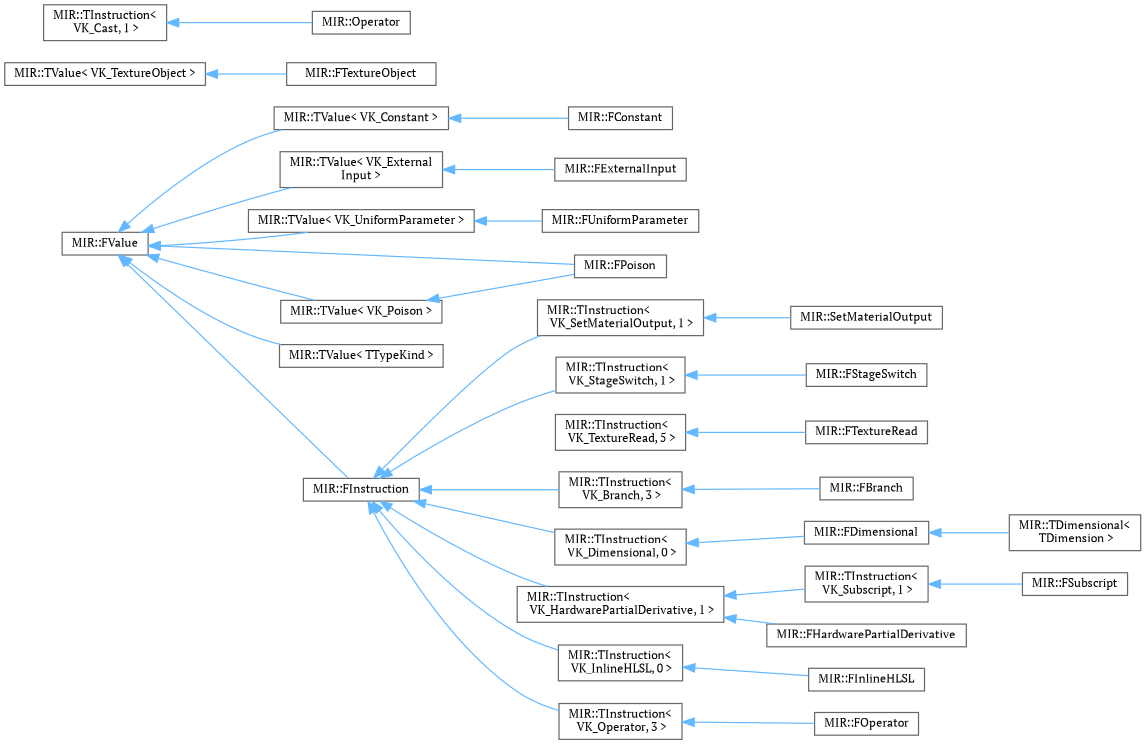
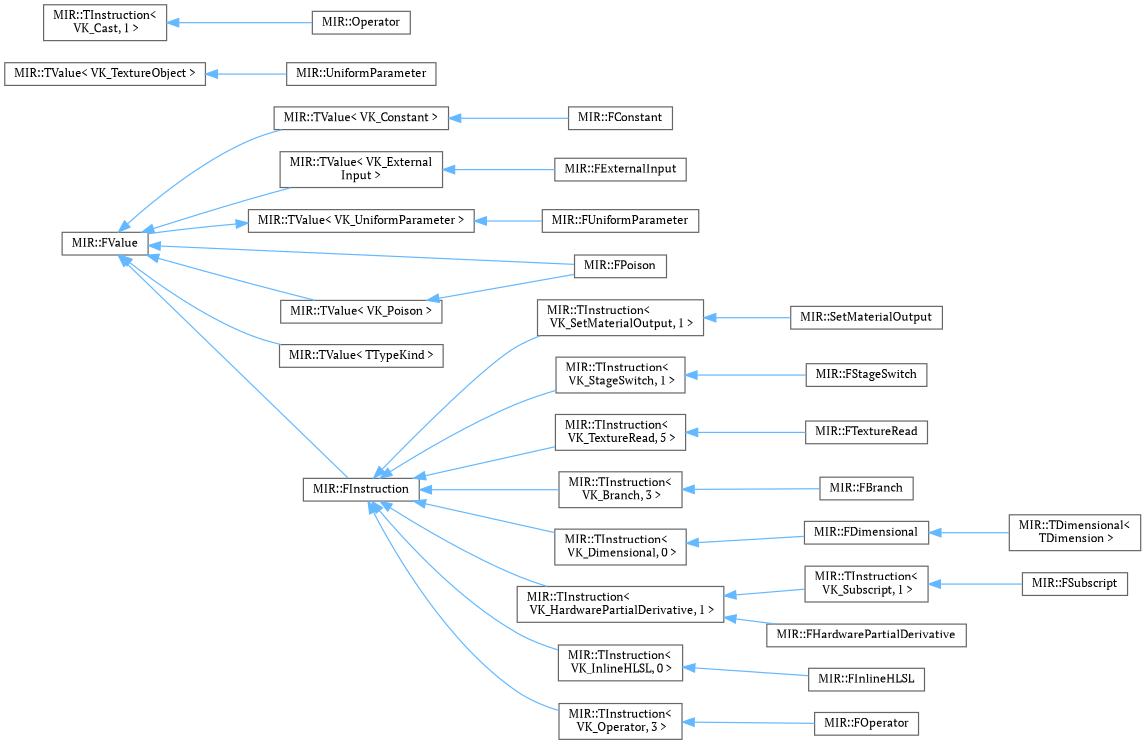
(361, 74) -> (361, 74)
(234, 240) -> (192, 228)
none -> (490, 461)
